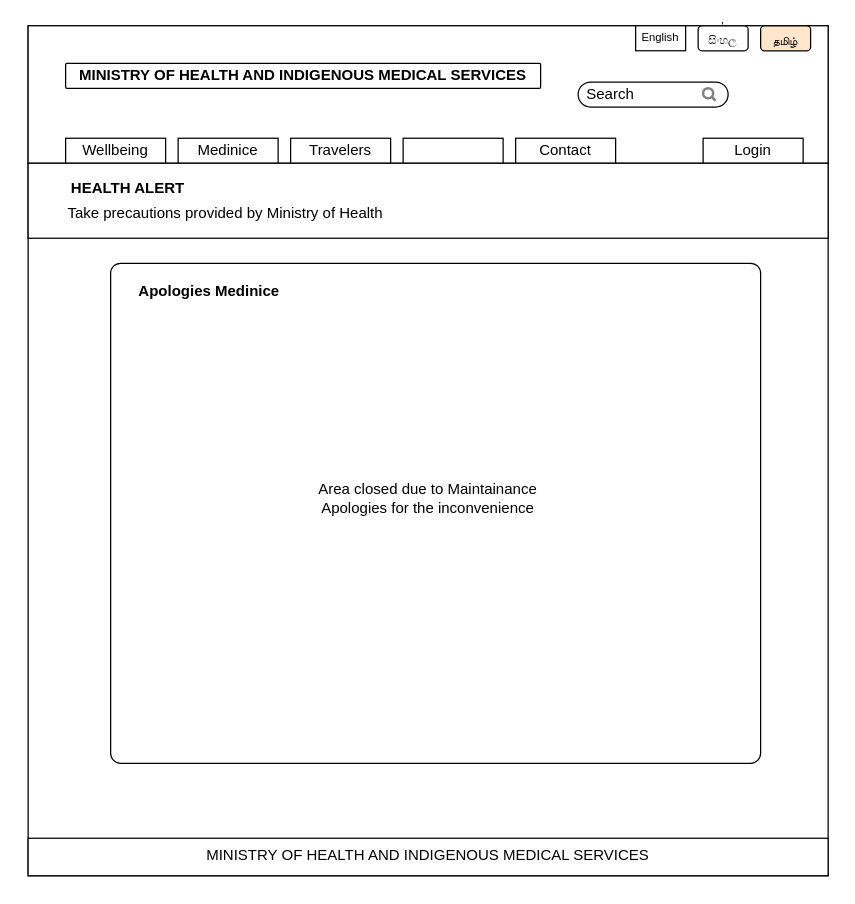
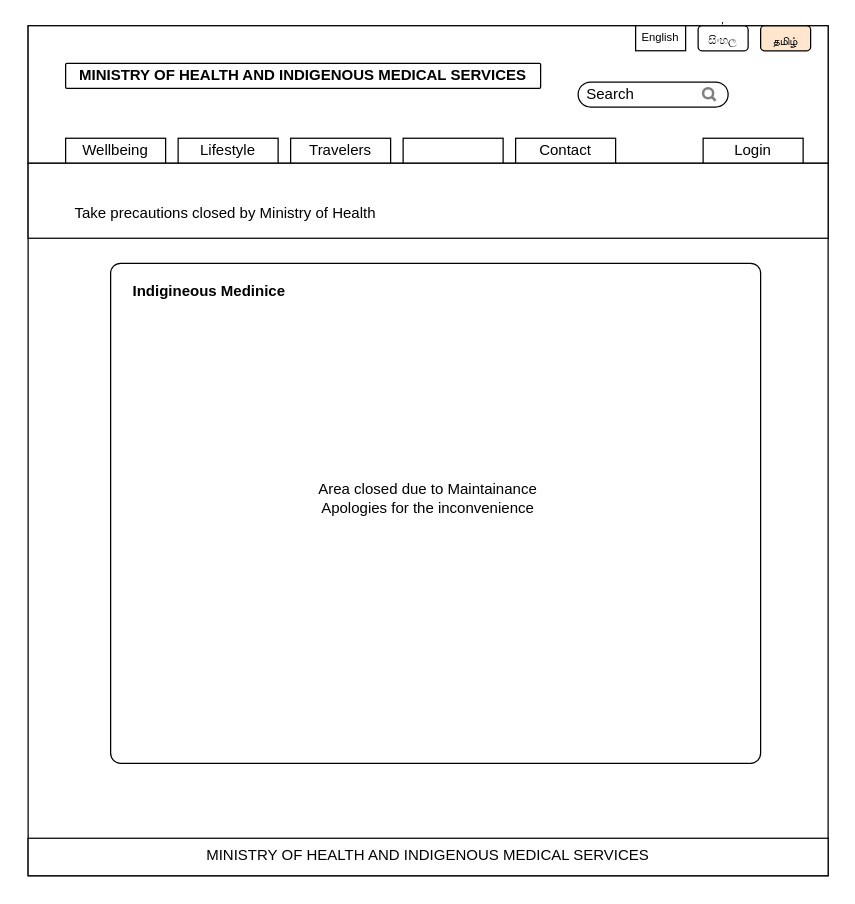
(228, 151) -> (228, 151)
(128, 188) -> none
(226, 213) -> (226, 213)
(209, 292) -> (209, 292)
